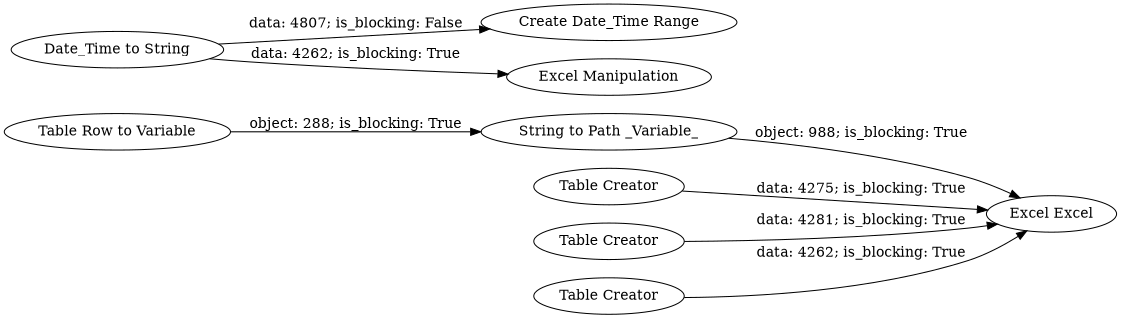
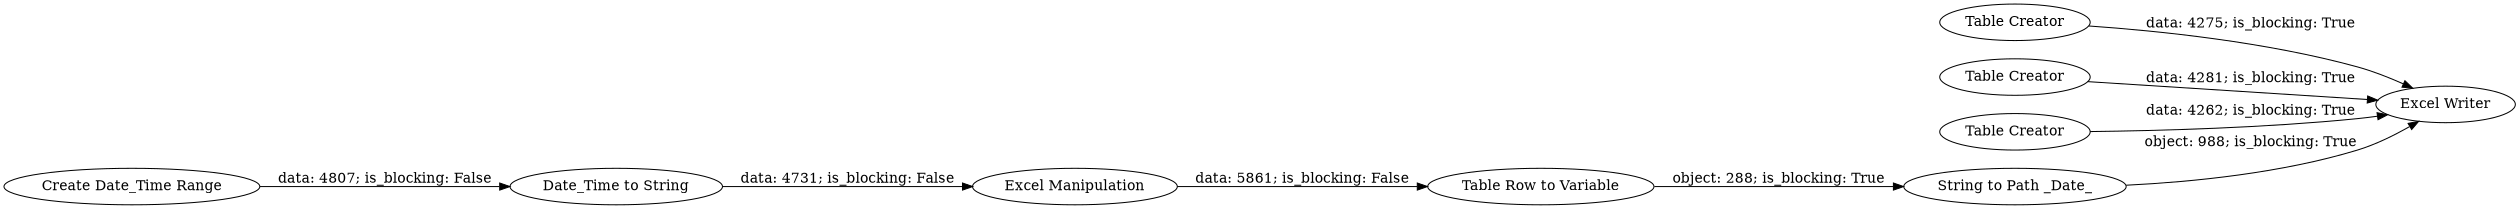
(349, 37) -> (380, 187)
(356, 54) -> (848, 179)
(609, 132) -> (2015, 187)
none -> (1297, 187)
(1052, 214) -> (2446, 104)
